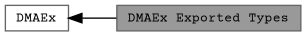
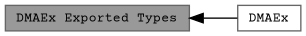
(99, 18) -> (220, 18)
